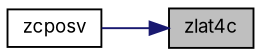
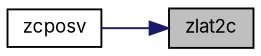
(211, 28) -> (211, 28)
